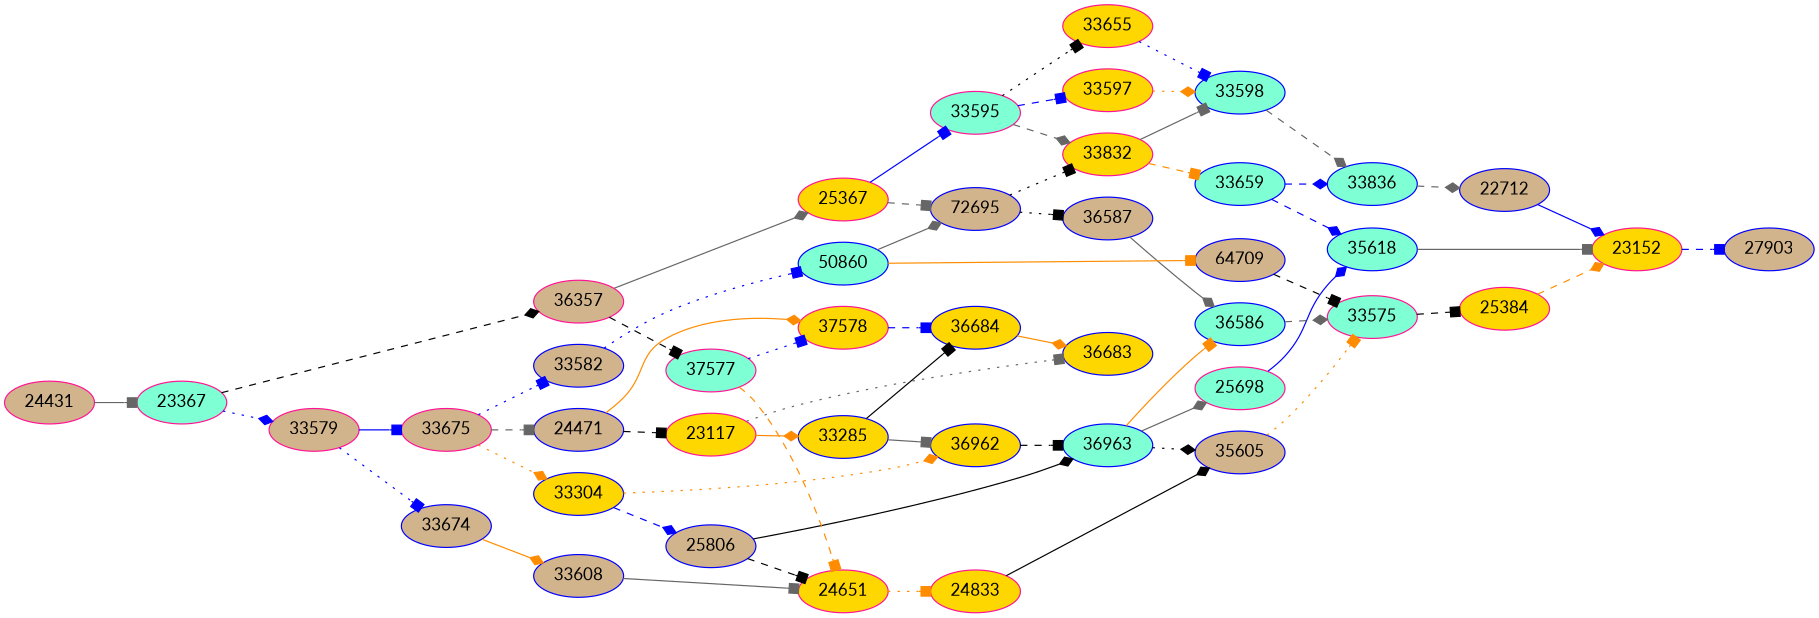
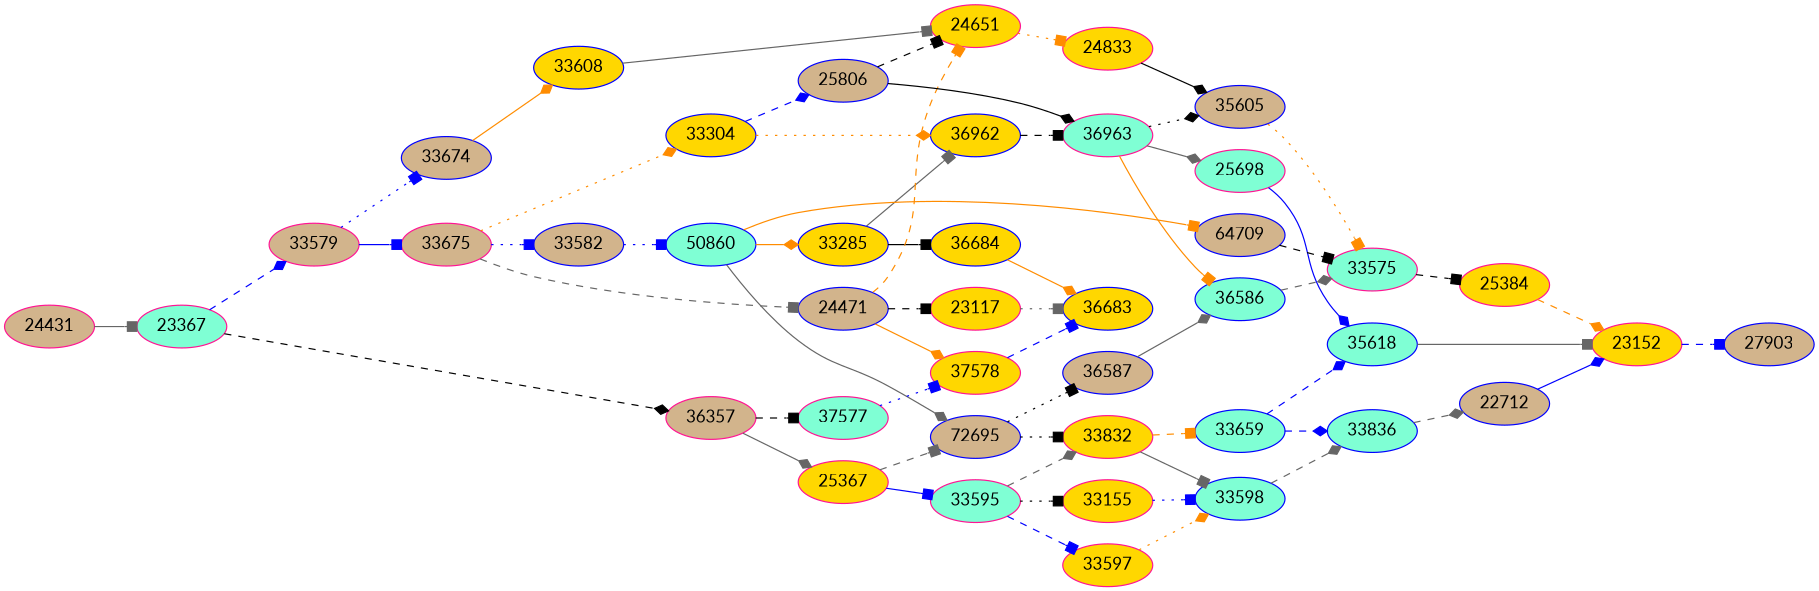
(1108, 26) -> (1108, 501)
(903, 328) -> (1036, 344)
(241, 415) -> (242, 290)
(770, 436) -> (770, 245)
(1108, 445) -> (1108, 135)
(796, 467) -> (916, 170)
(579, 576) -> (579, 68)
